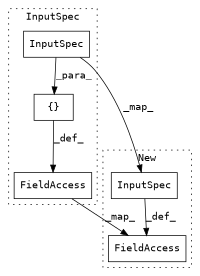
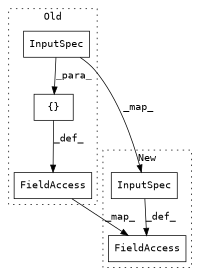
(53, 17) -> (53, 17)
